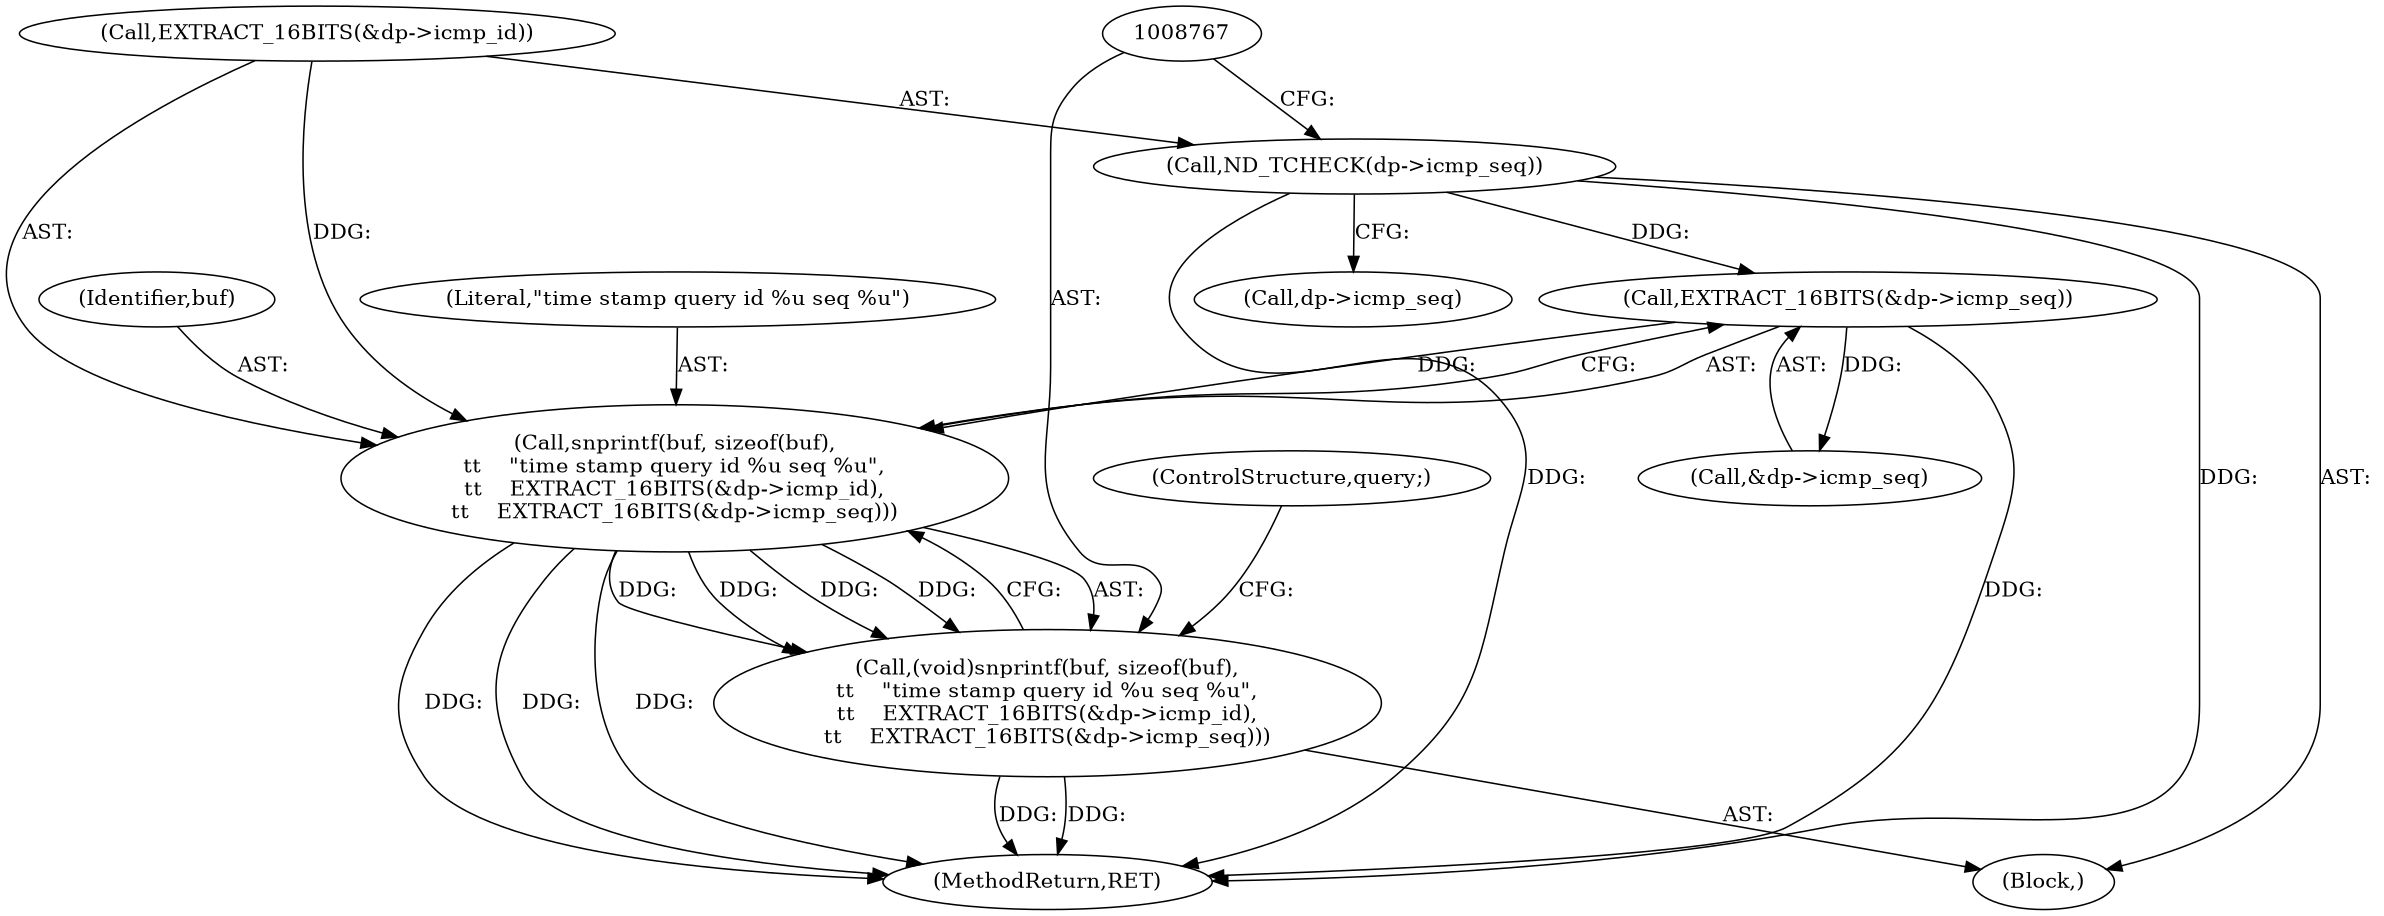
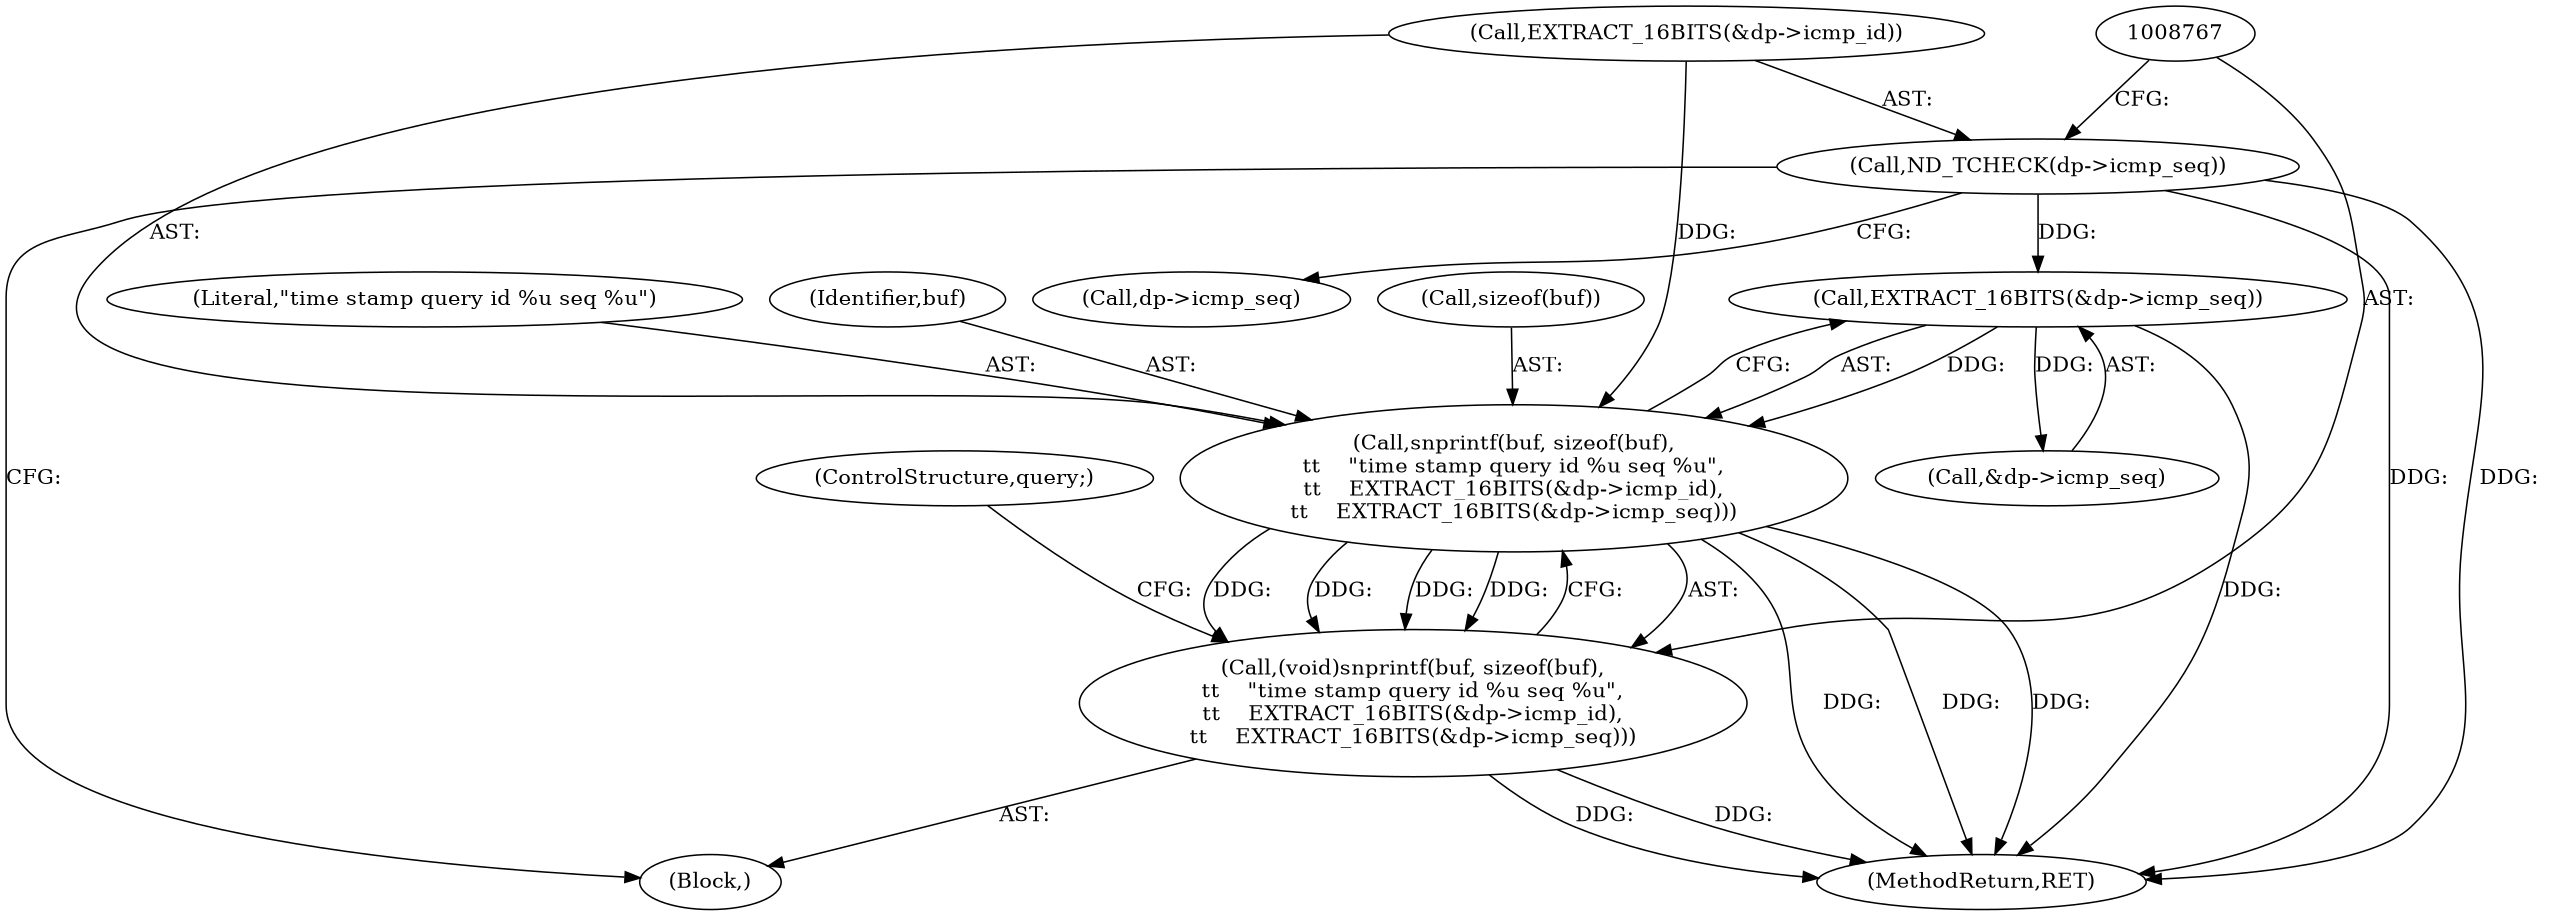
none -> (1511, 299)
(2349, 478) -> (37, 478)
